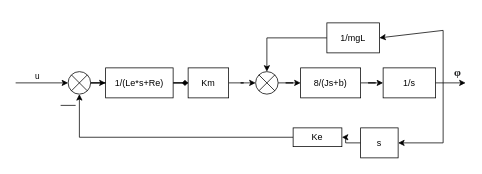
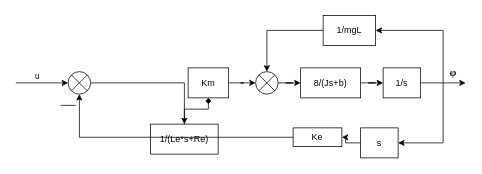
(353, 38) -> (349, 30)
(139, 83) -> (184, 139)
(409, 83) -> (402, 83)
